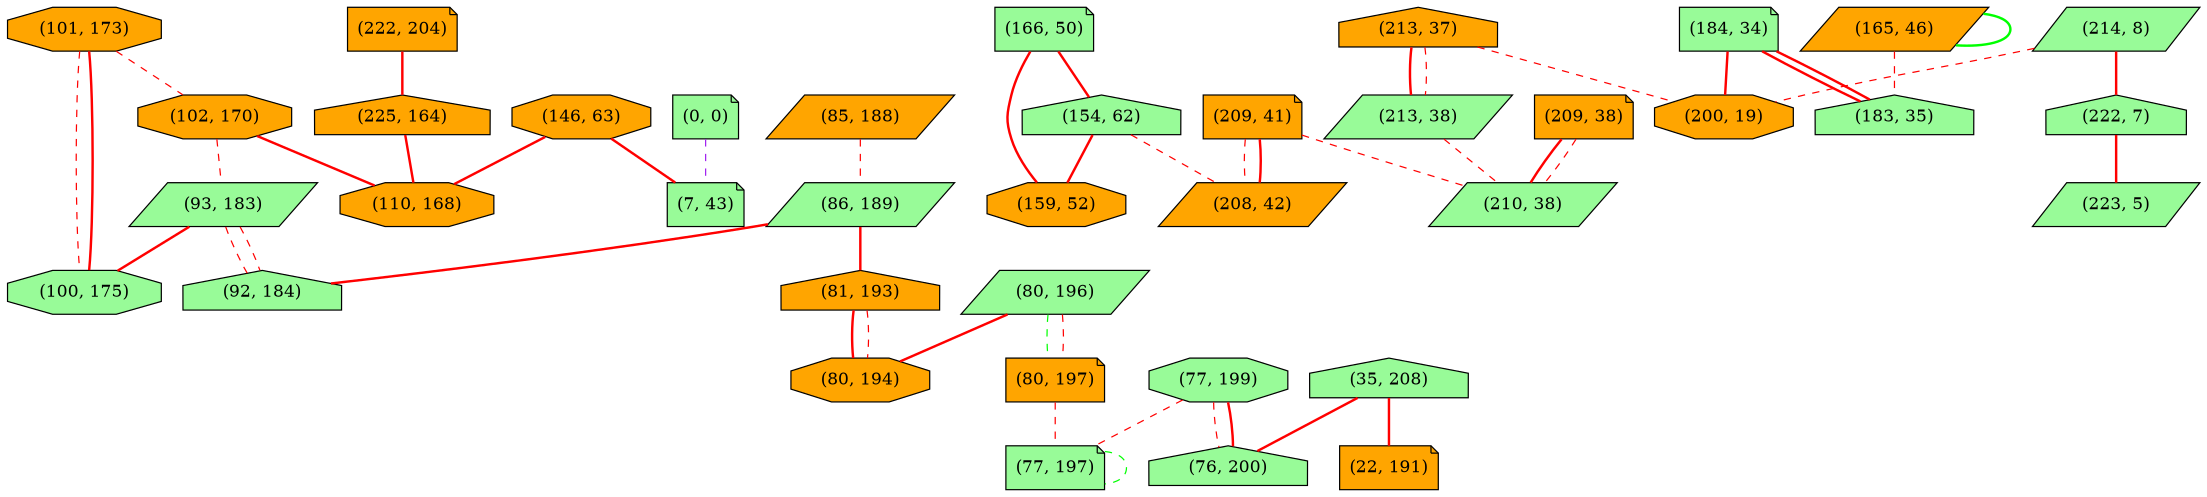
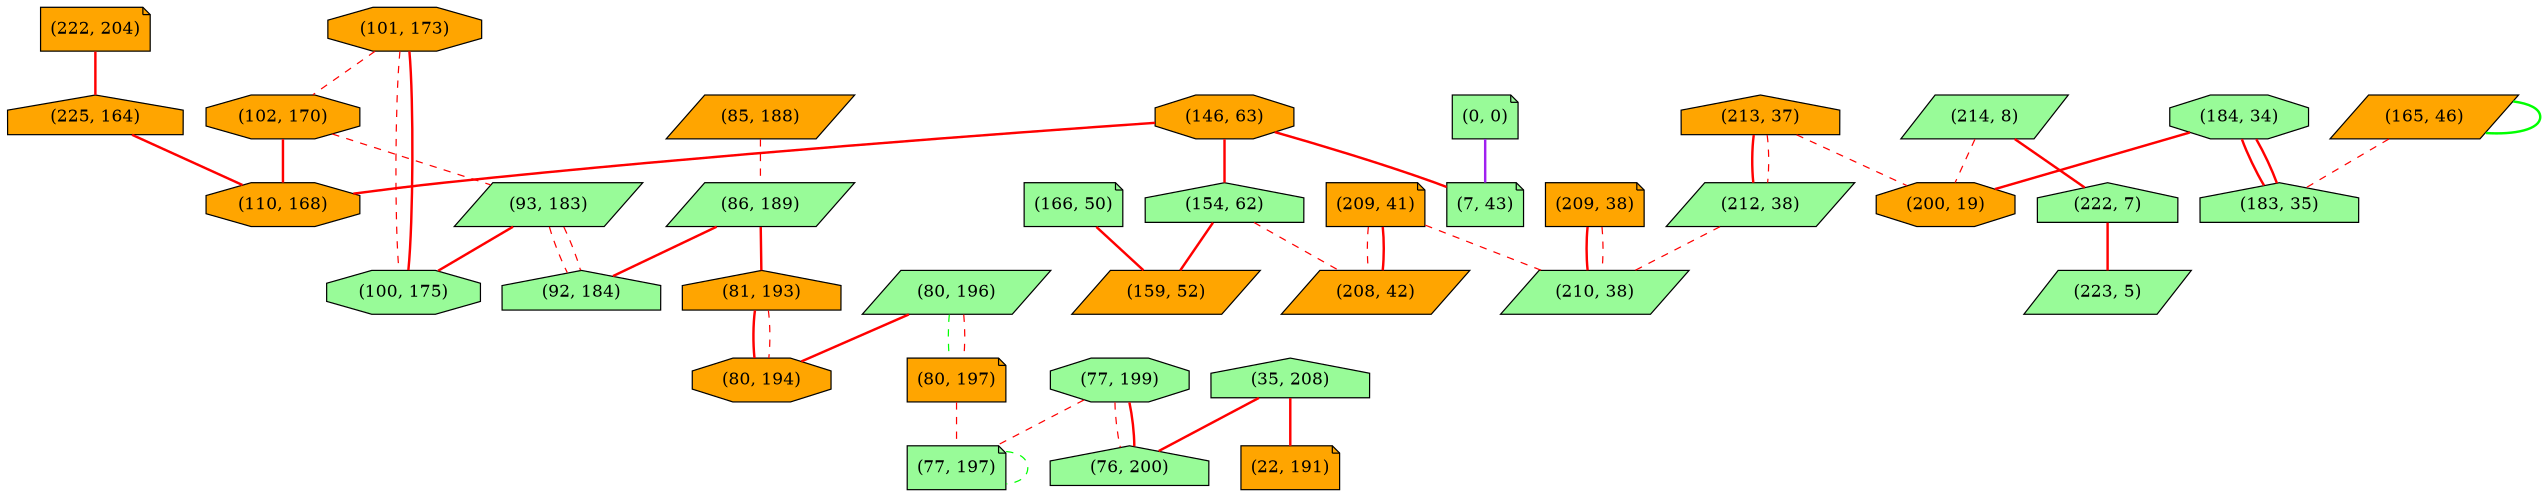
(1729, 29) -> (2239, 117)
(1074, 74) -> (1225, 161)
(1418, 117) -> (1760, 205)
(706, 161) -> (1485, 161)
(1056, 205) -> (1166, 292)
